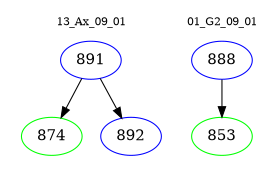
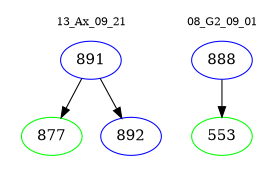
(91, 23) -> (91, 23)
(222, 23) -> (222, 23)
(52, 136) -> (52, 136)
(222, 136) -> (222, 136)
